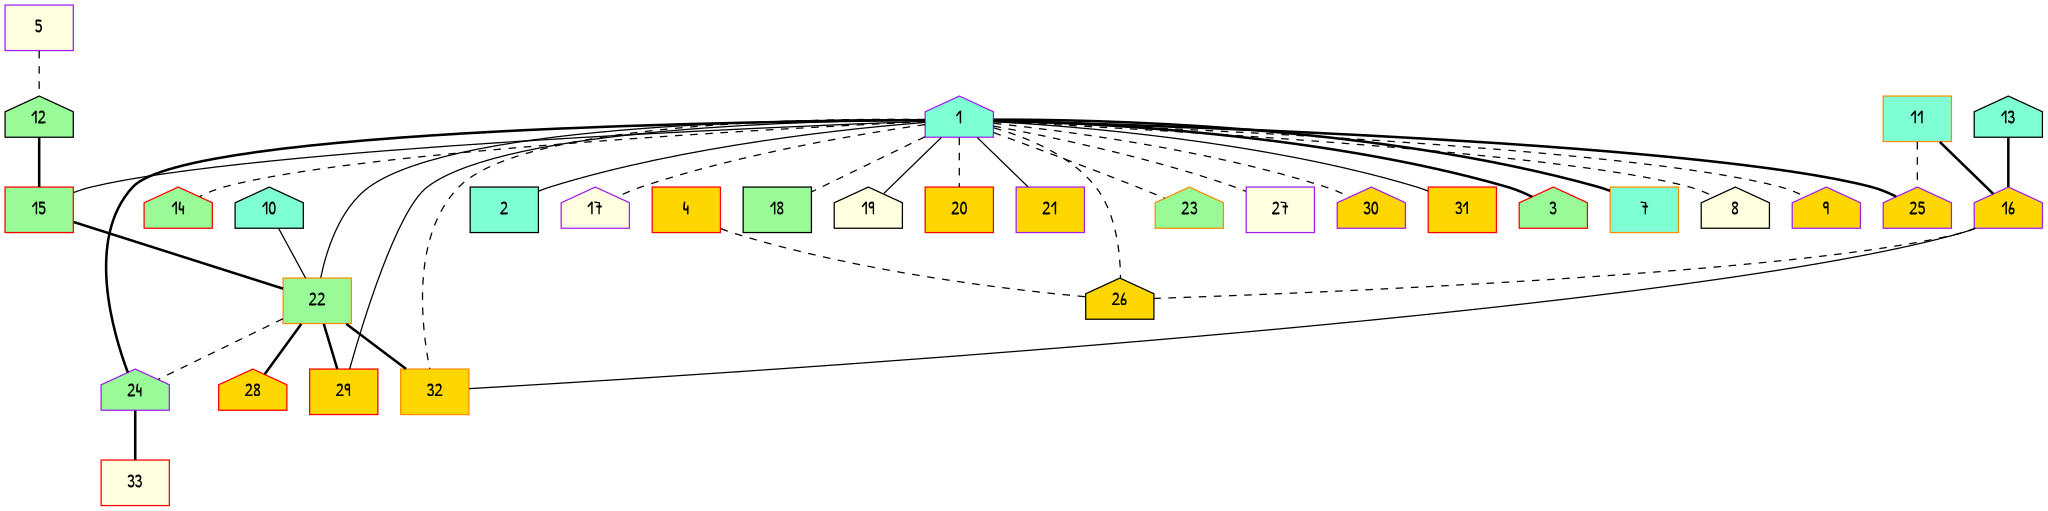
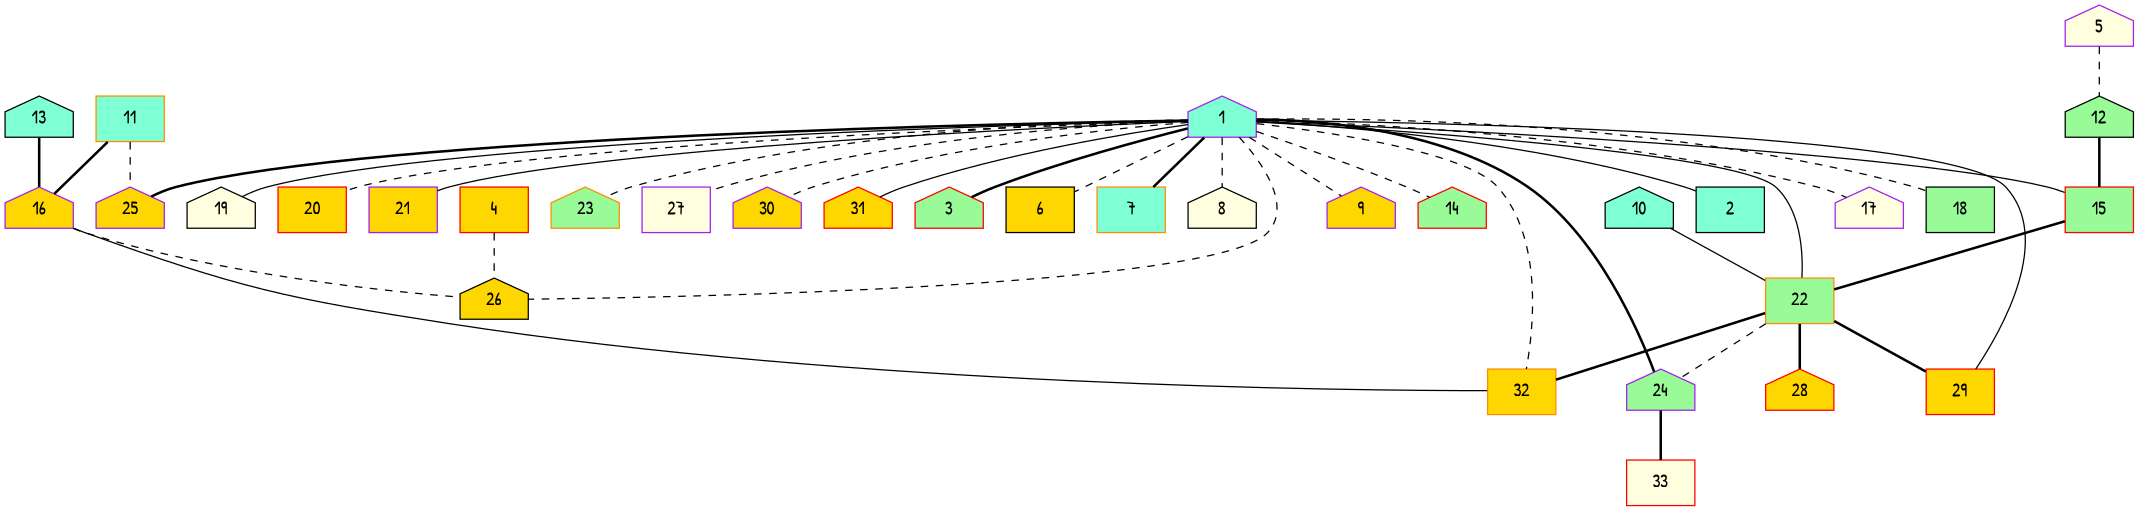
(39, 28) -> (2099, 28)
none -> (1040, 210)
(1462, 210) -> (858, 210)
